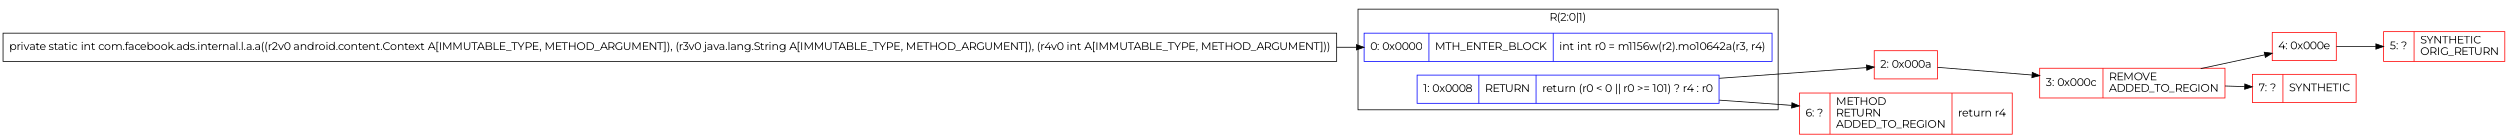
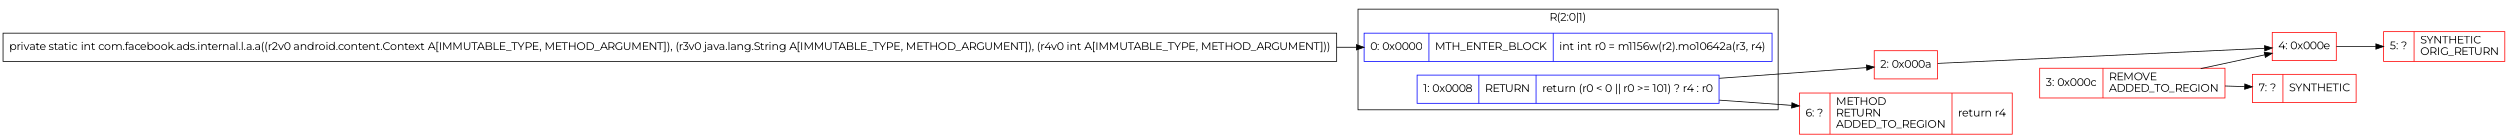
(1985, 71) -> (2101, 56)
